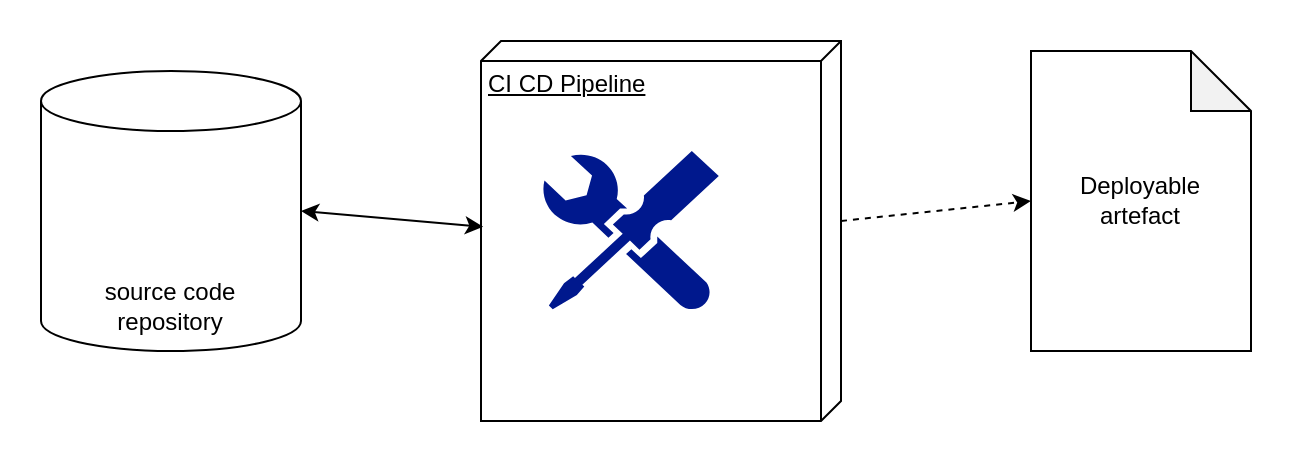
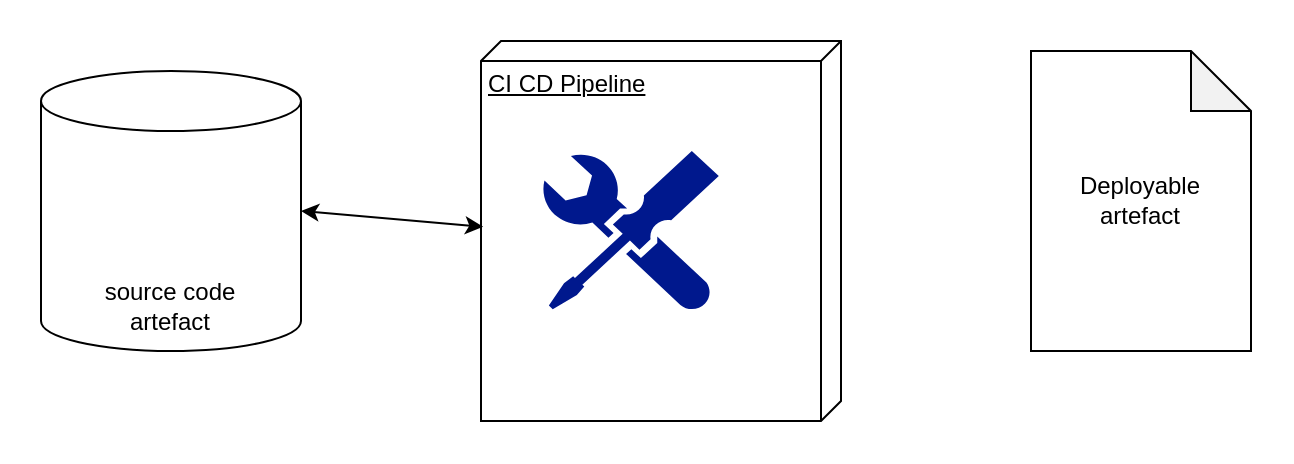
(930, 212) -> none
(171, 306) -> (171, 306)
